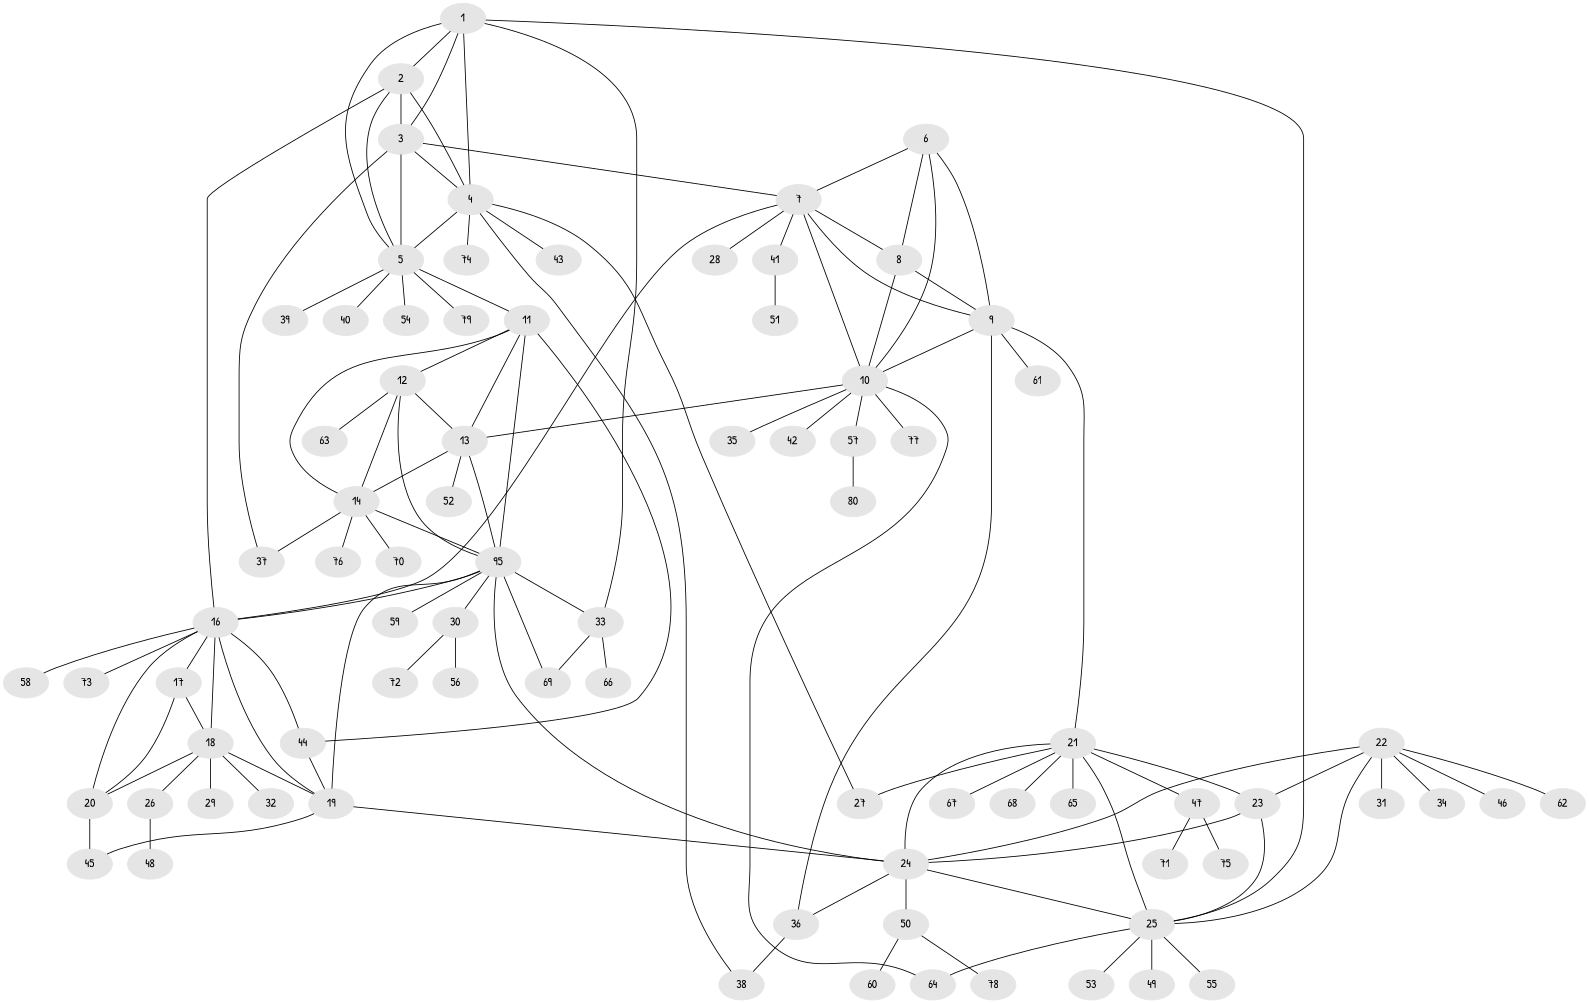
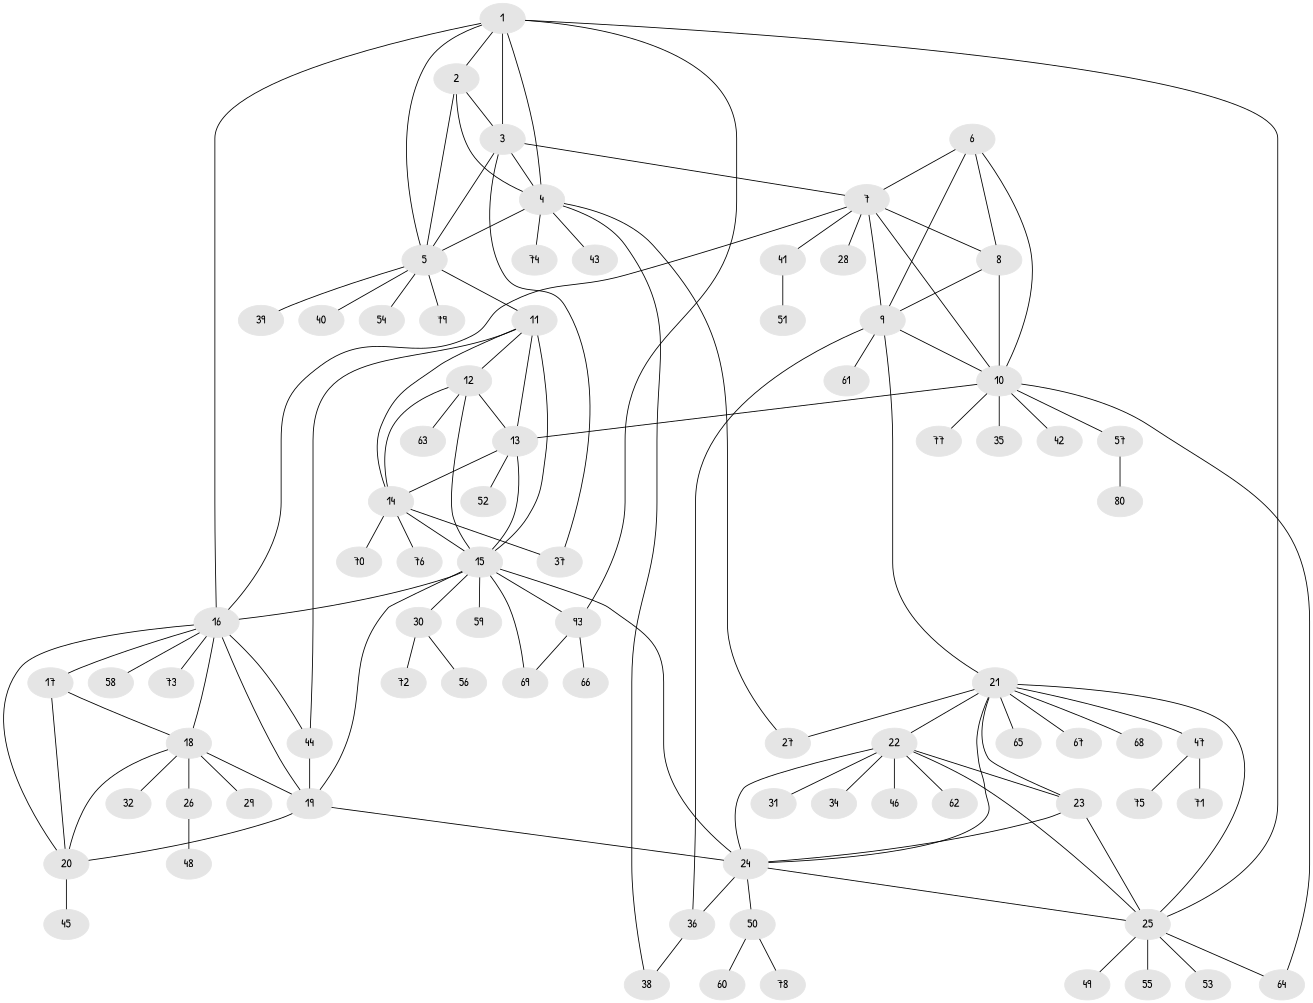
(207, 299) -> (215, 223)
(498, 562) -> (480, 562)
(601, 622) -> (578, 622)
none -> (945, 713)
(211, 834) -> (197, 841)
